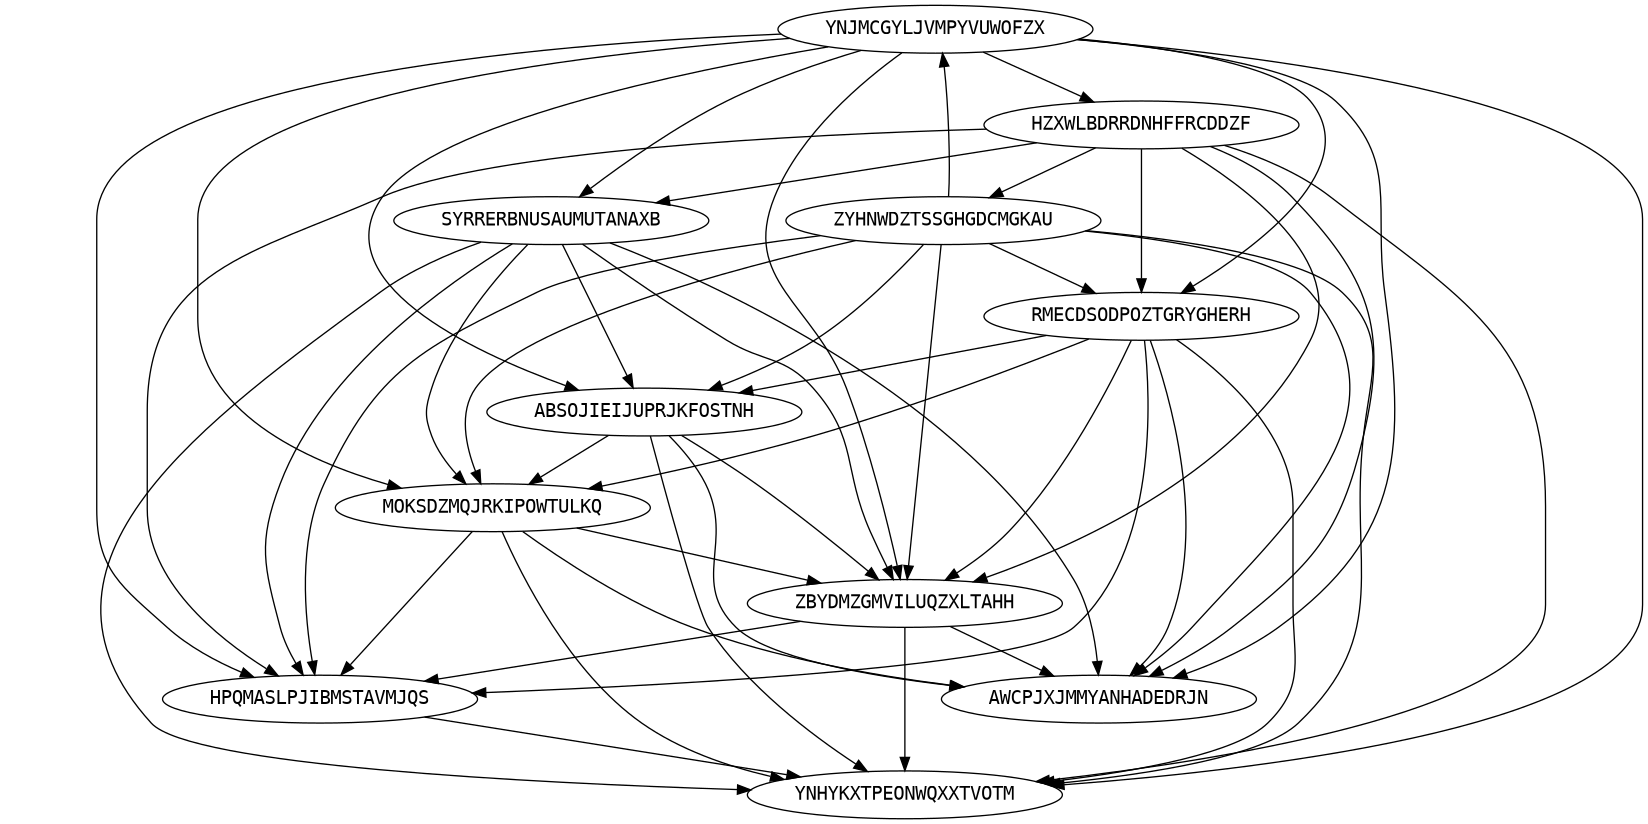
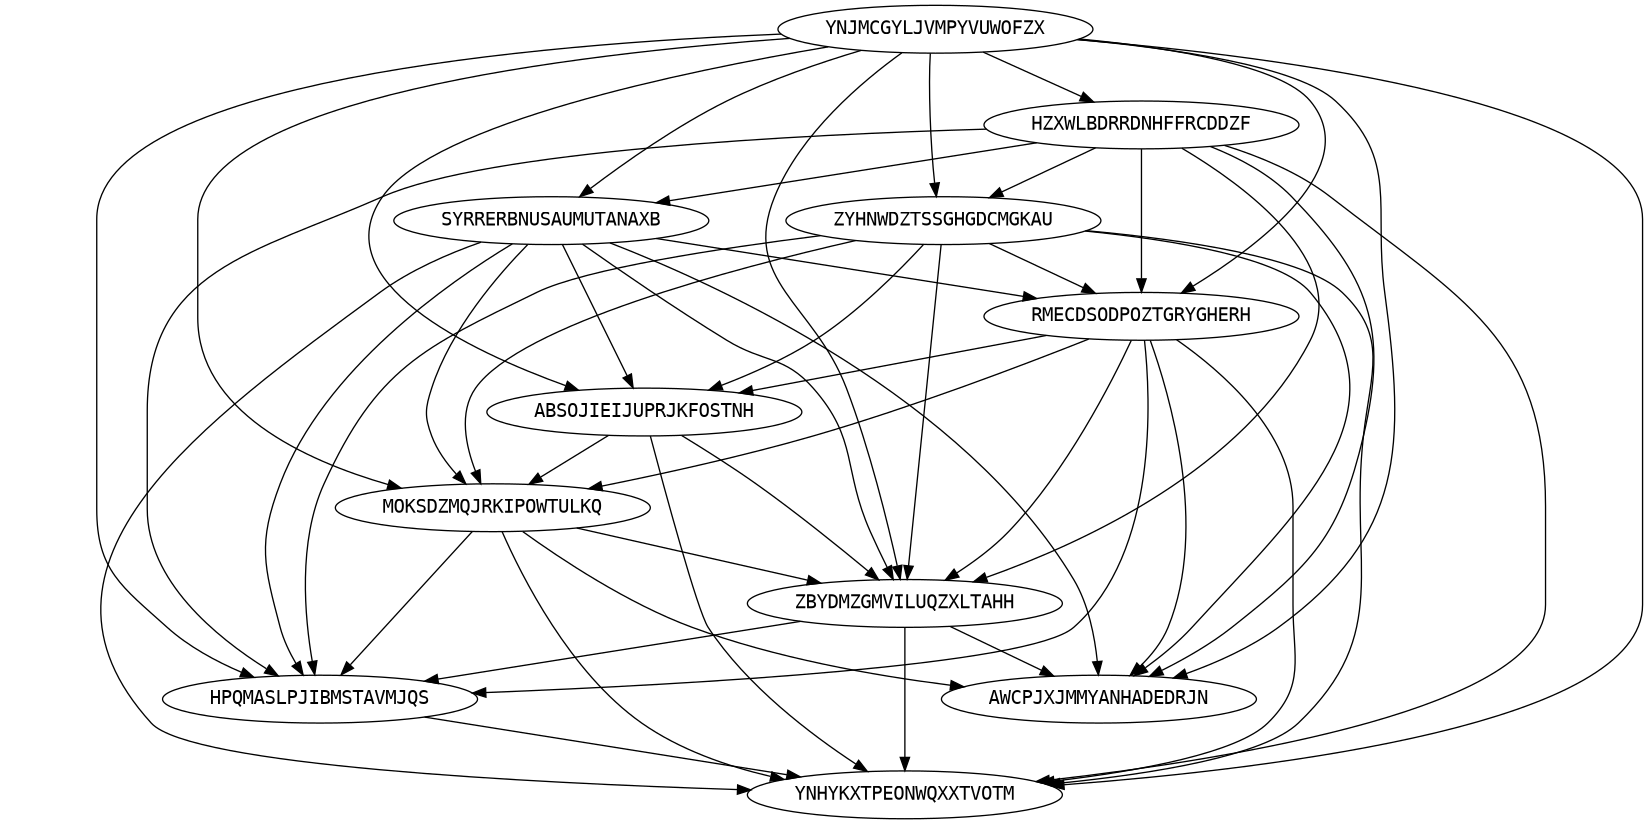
(949, 141) -> (930, 118)
none -> (840, 267)
(733, 623) -> none
